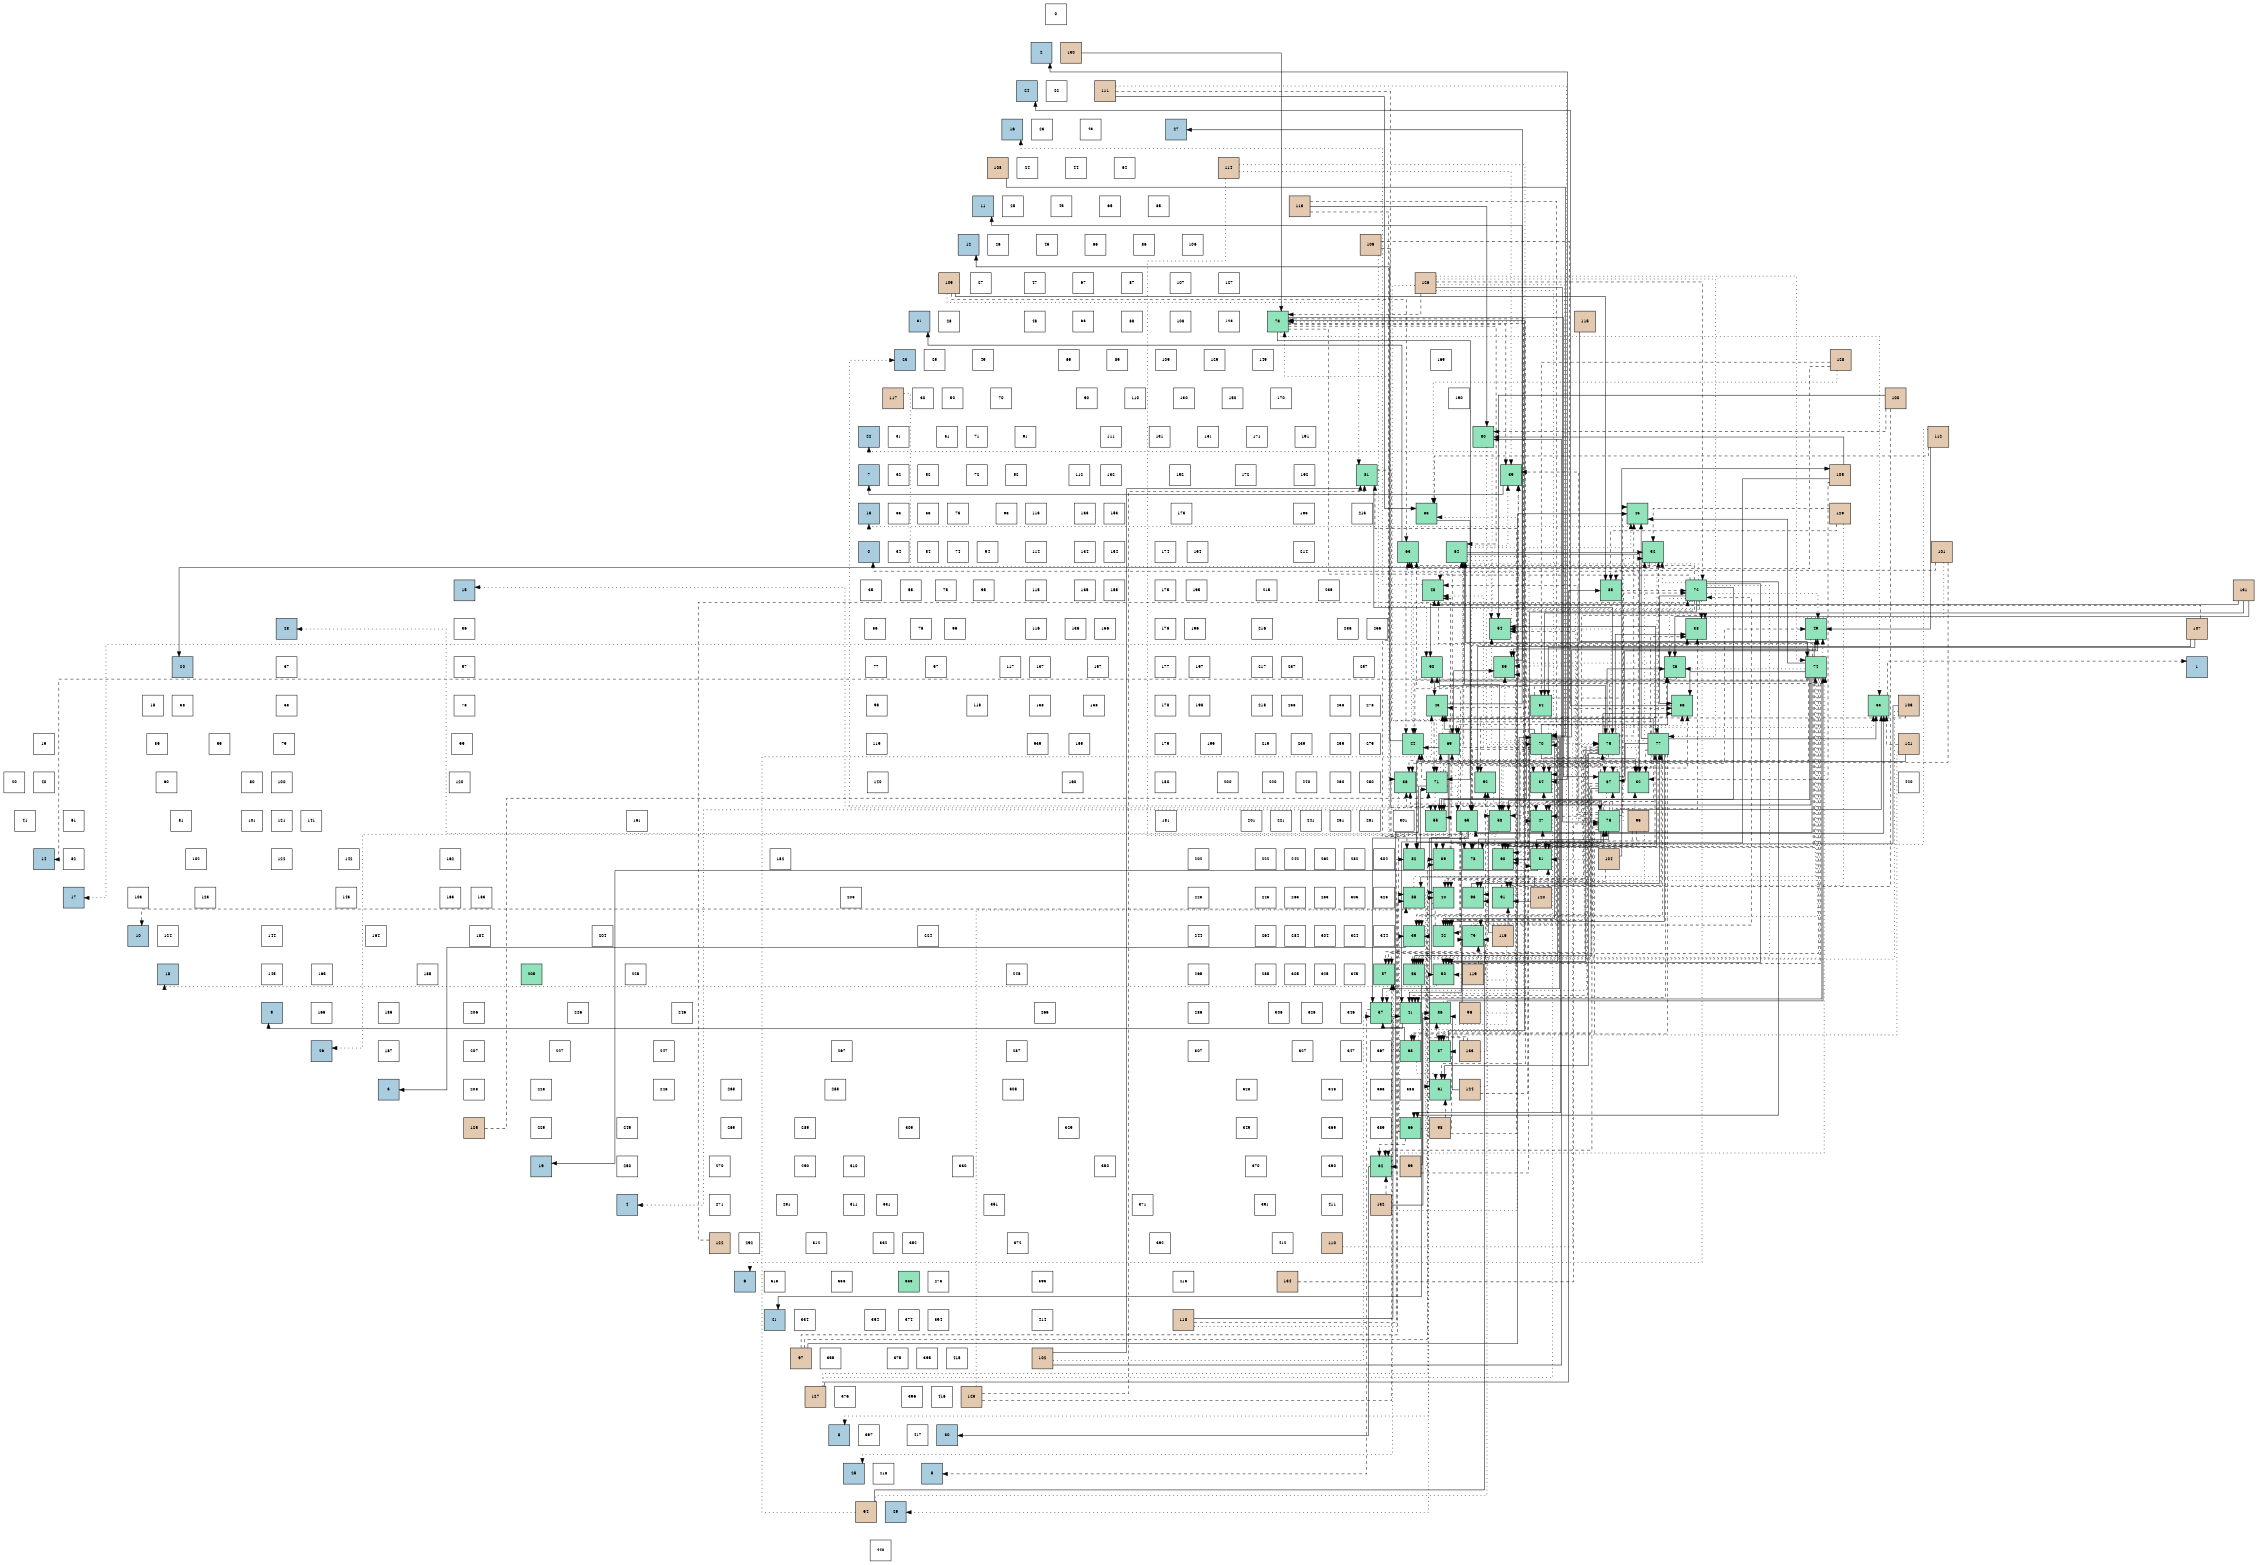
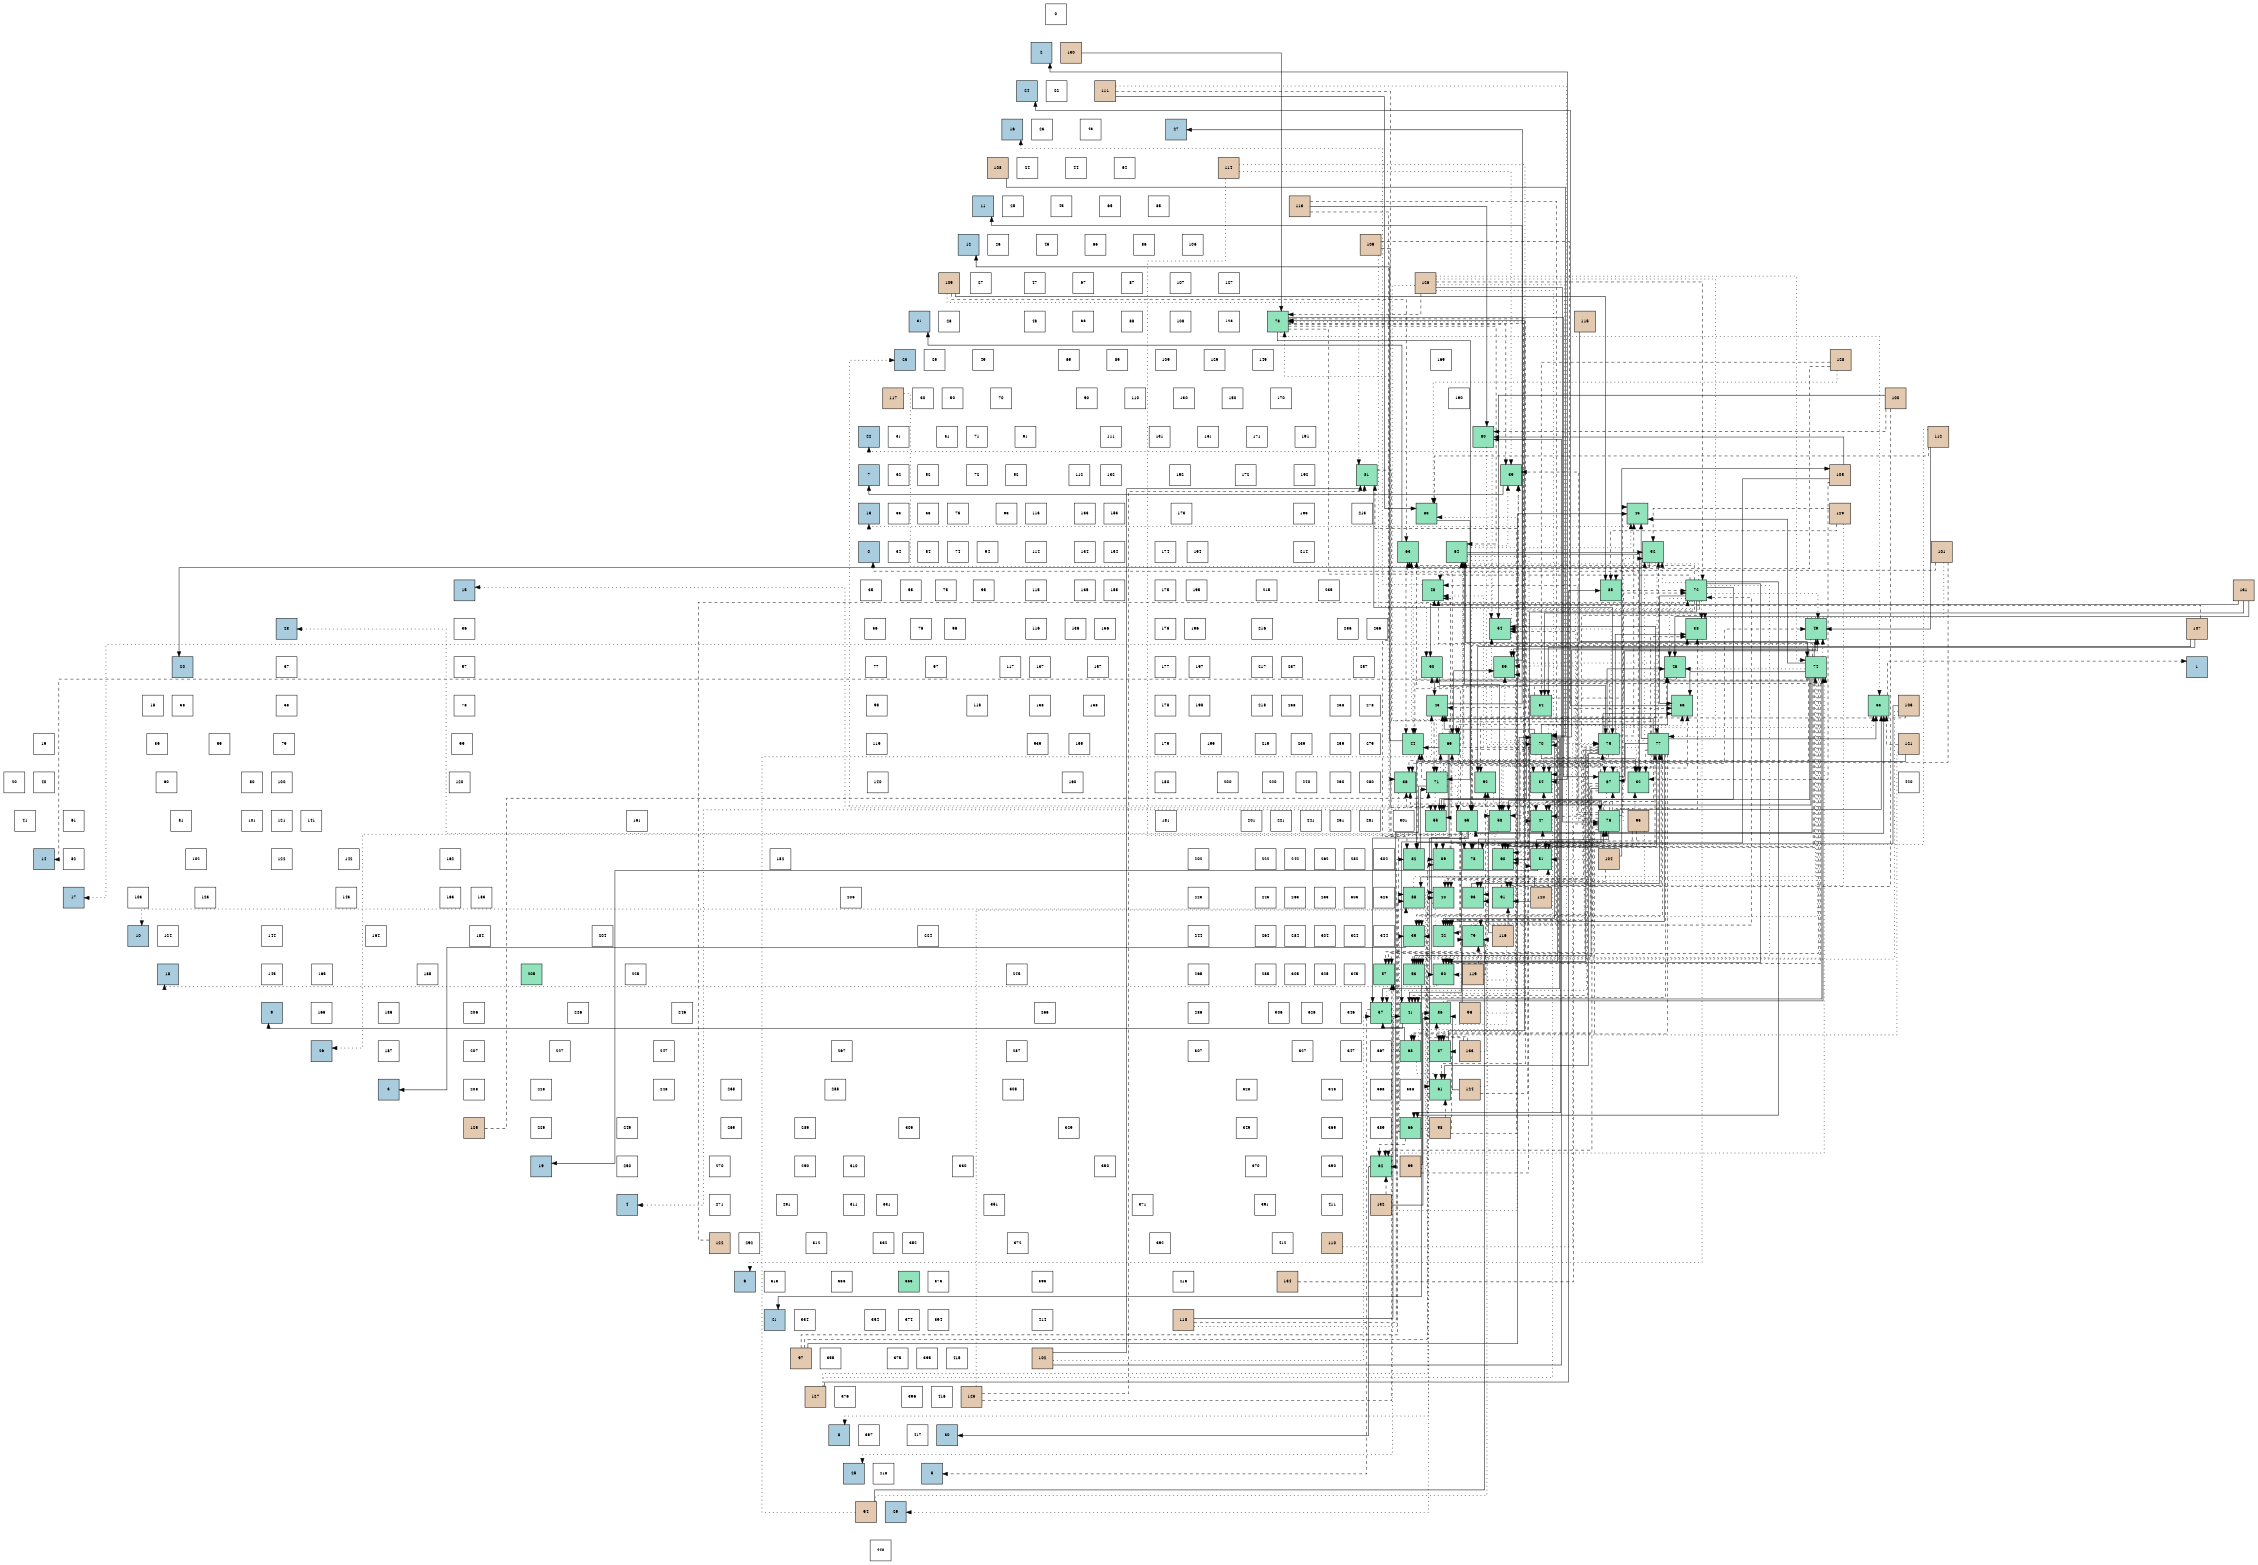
(791, 909) -> (791, 909)
(938, 1282) -> (938, 1282)
